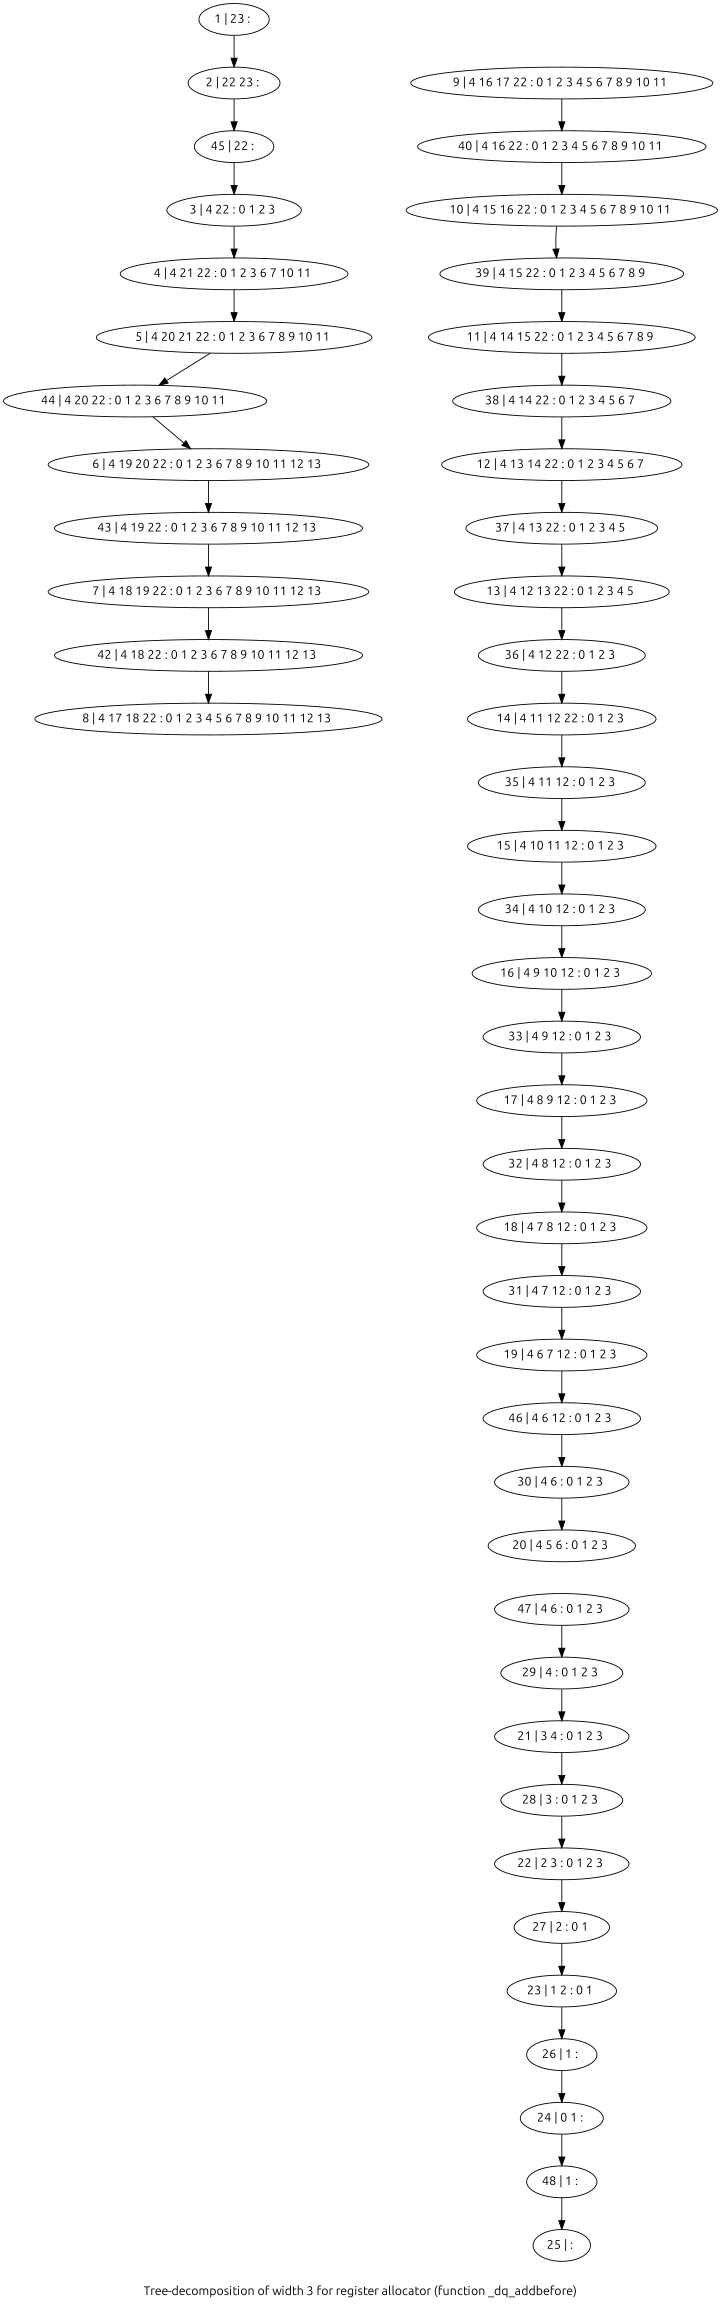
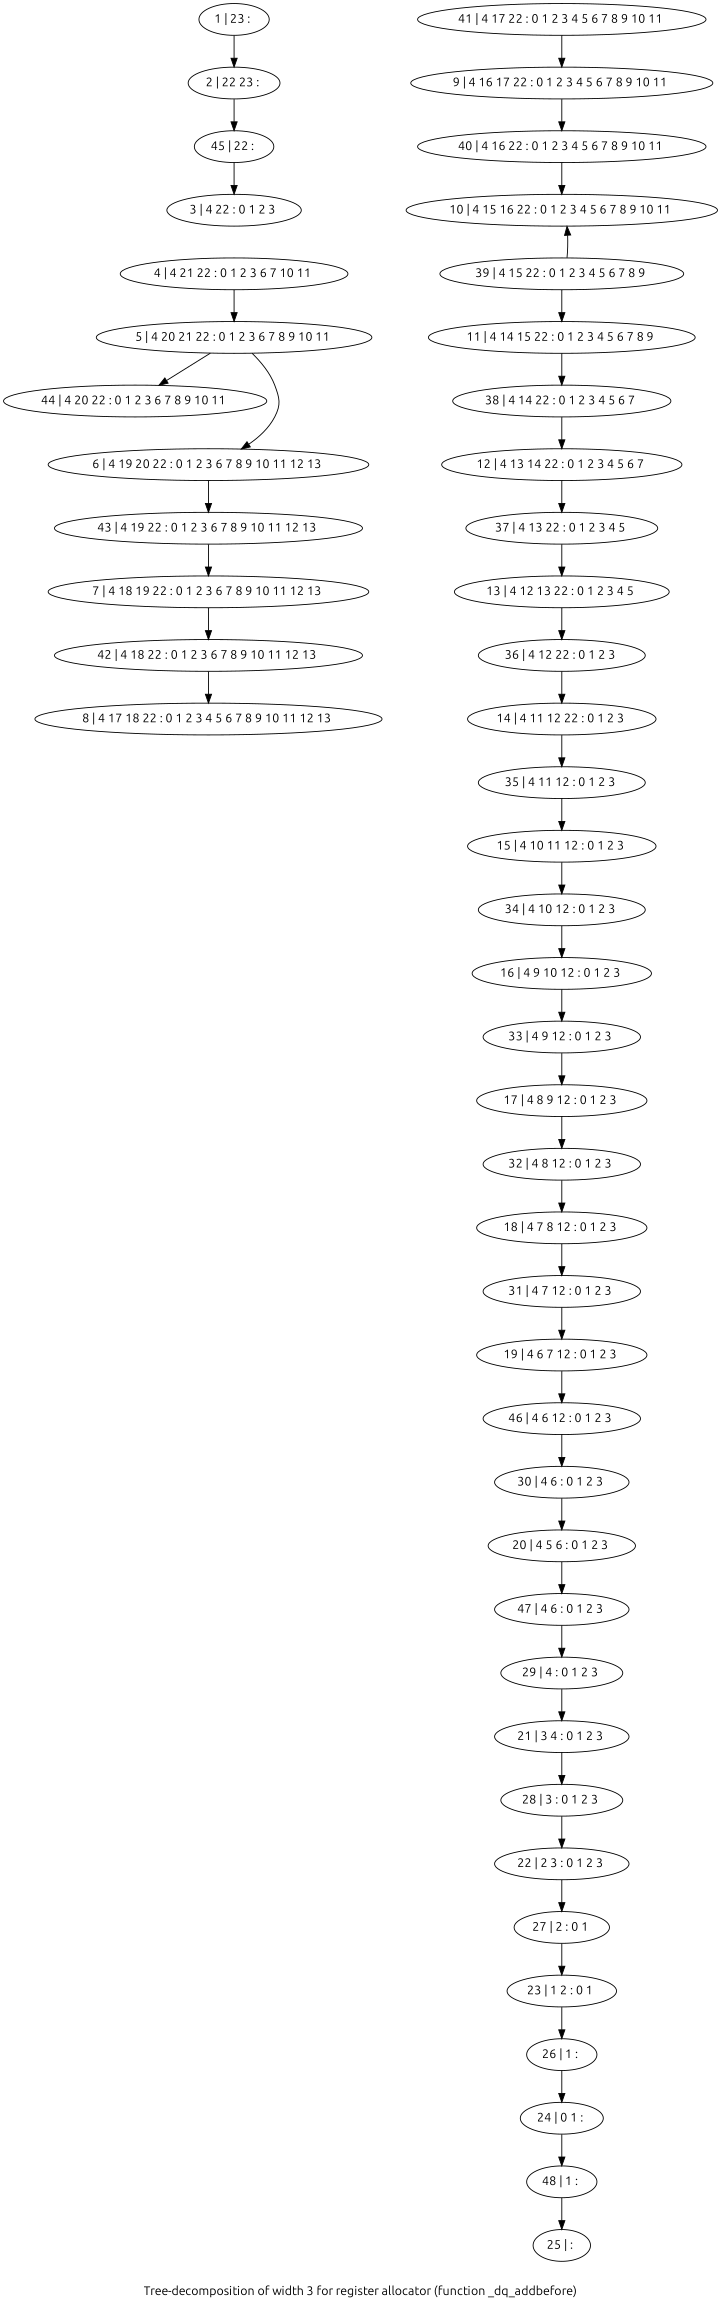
none -> (562, 19)
(234, 238) -> none
(556, 238) -> (568, 247)
(168, 430) -> (279, 400)
none -> (562, 1573)
